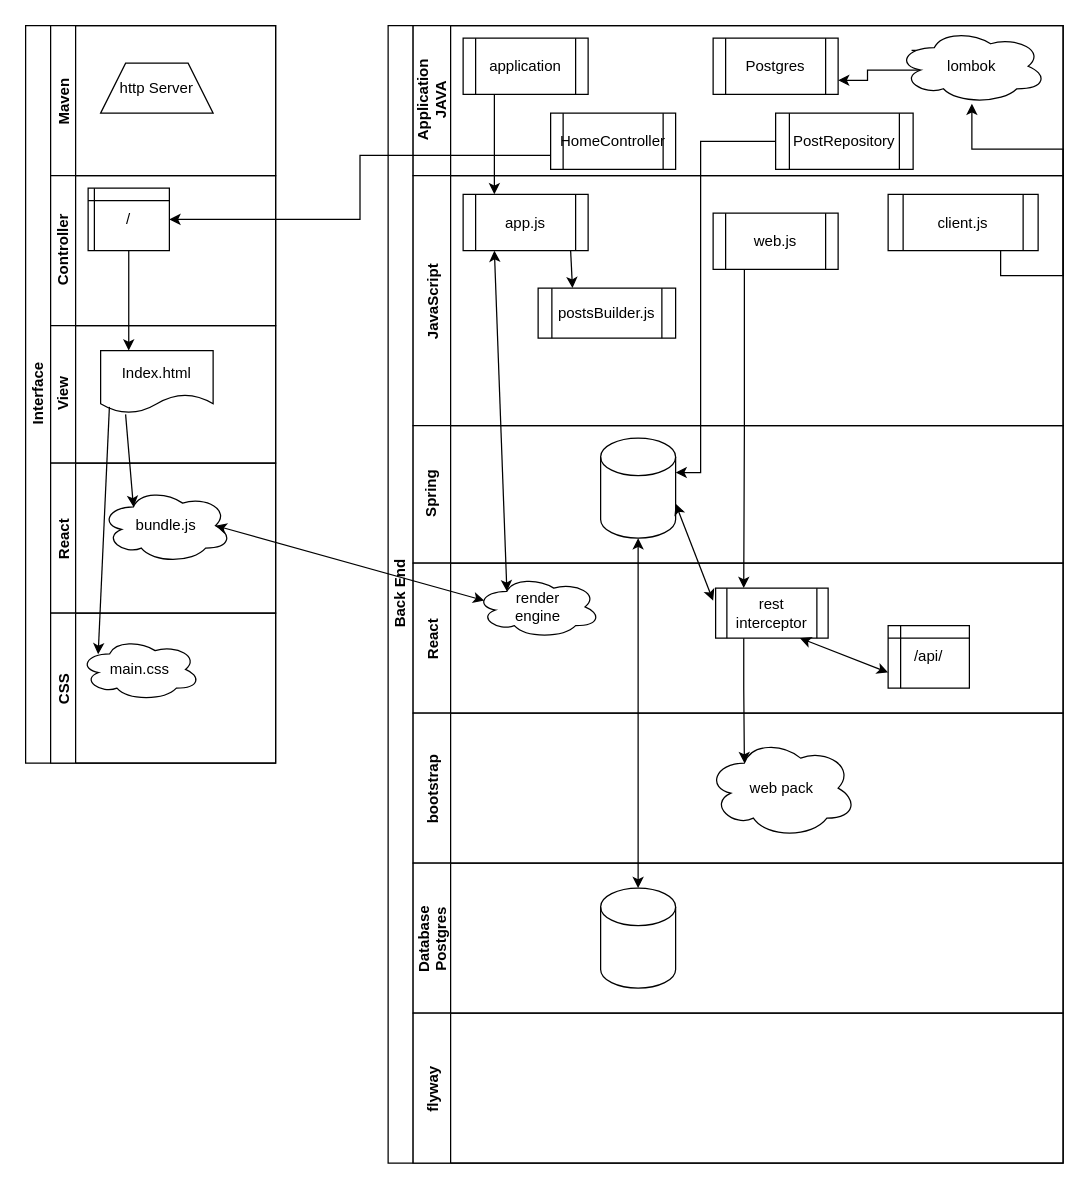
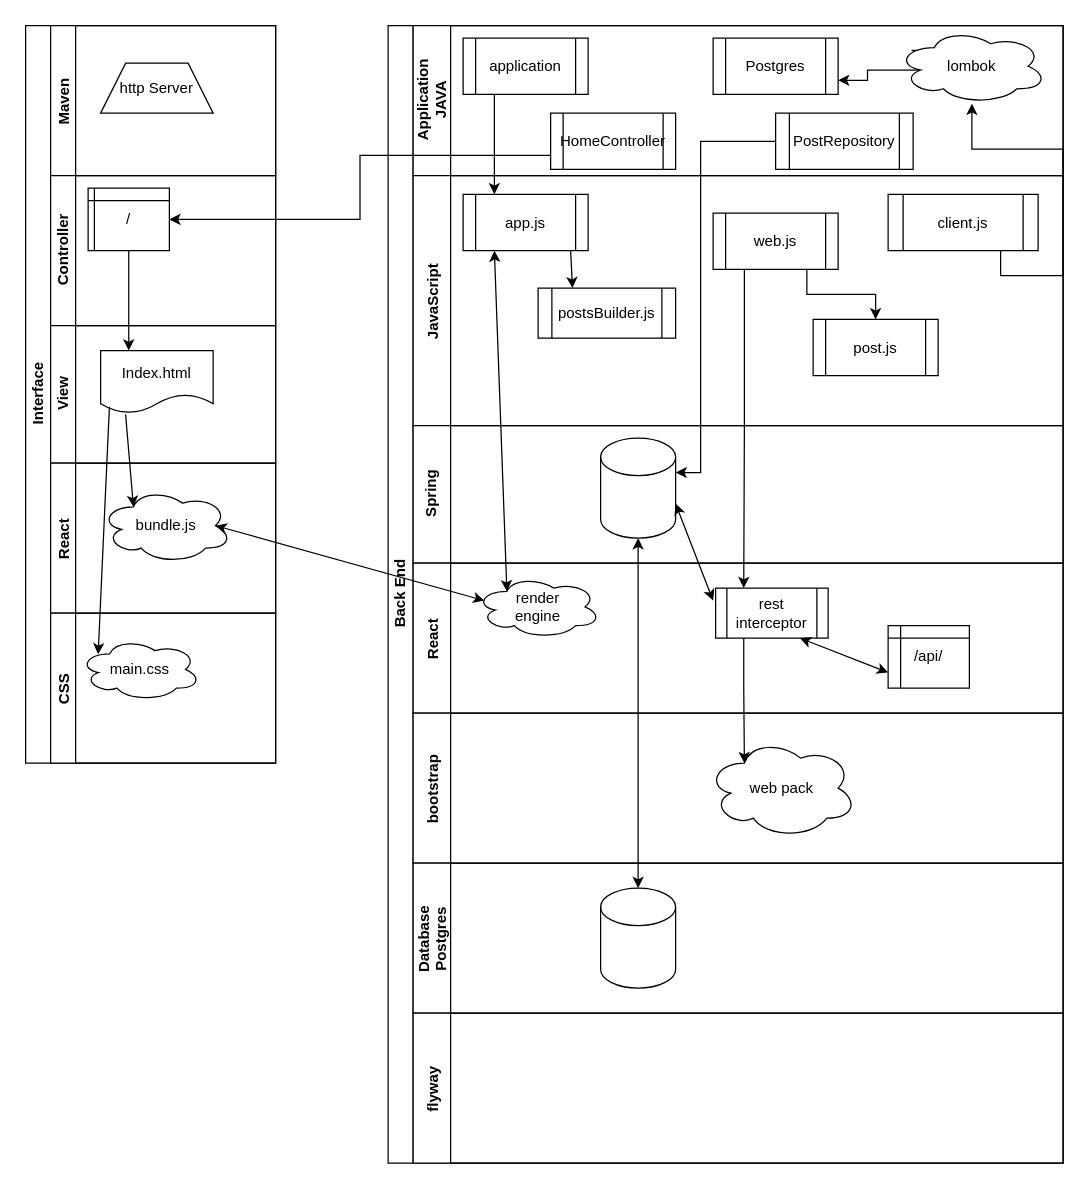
none -> (837, 294)
none -> (876, 348)
